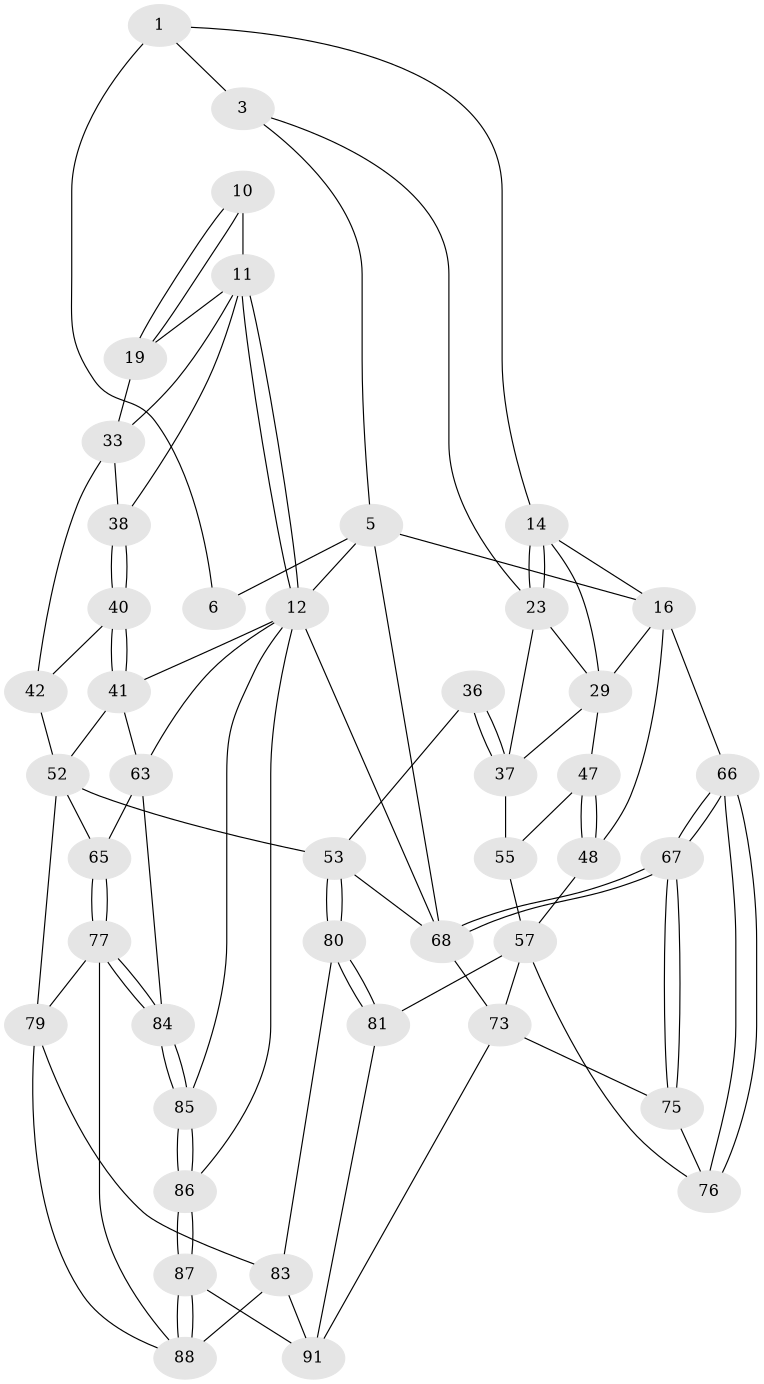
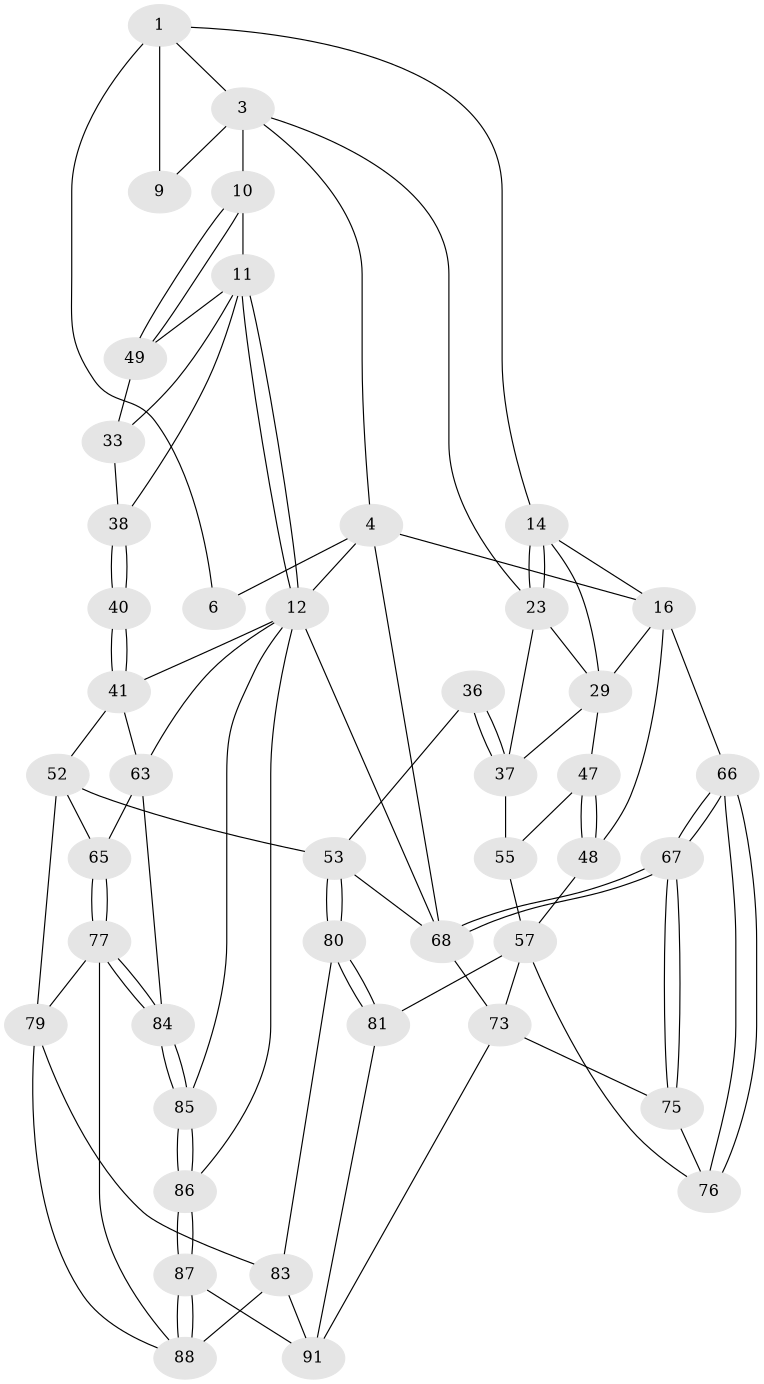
none -> (243, 151)
none -> (160, 192)
(135, 359) -> (135, 359)
(371, 525) -> (371, 525)
(36, 692) -> none
